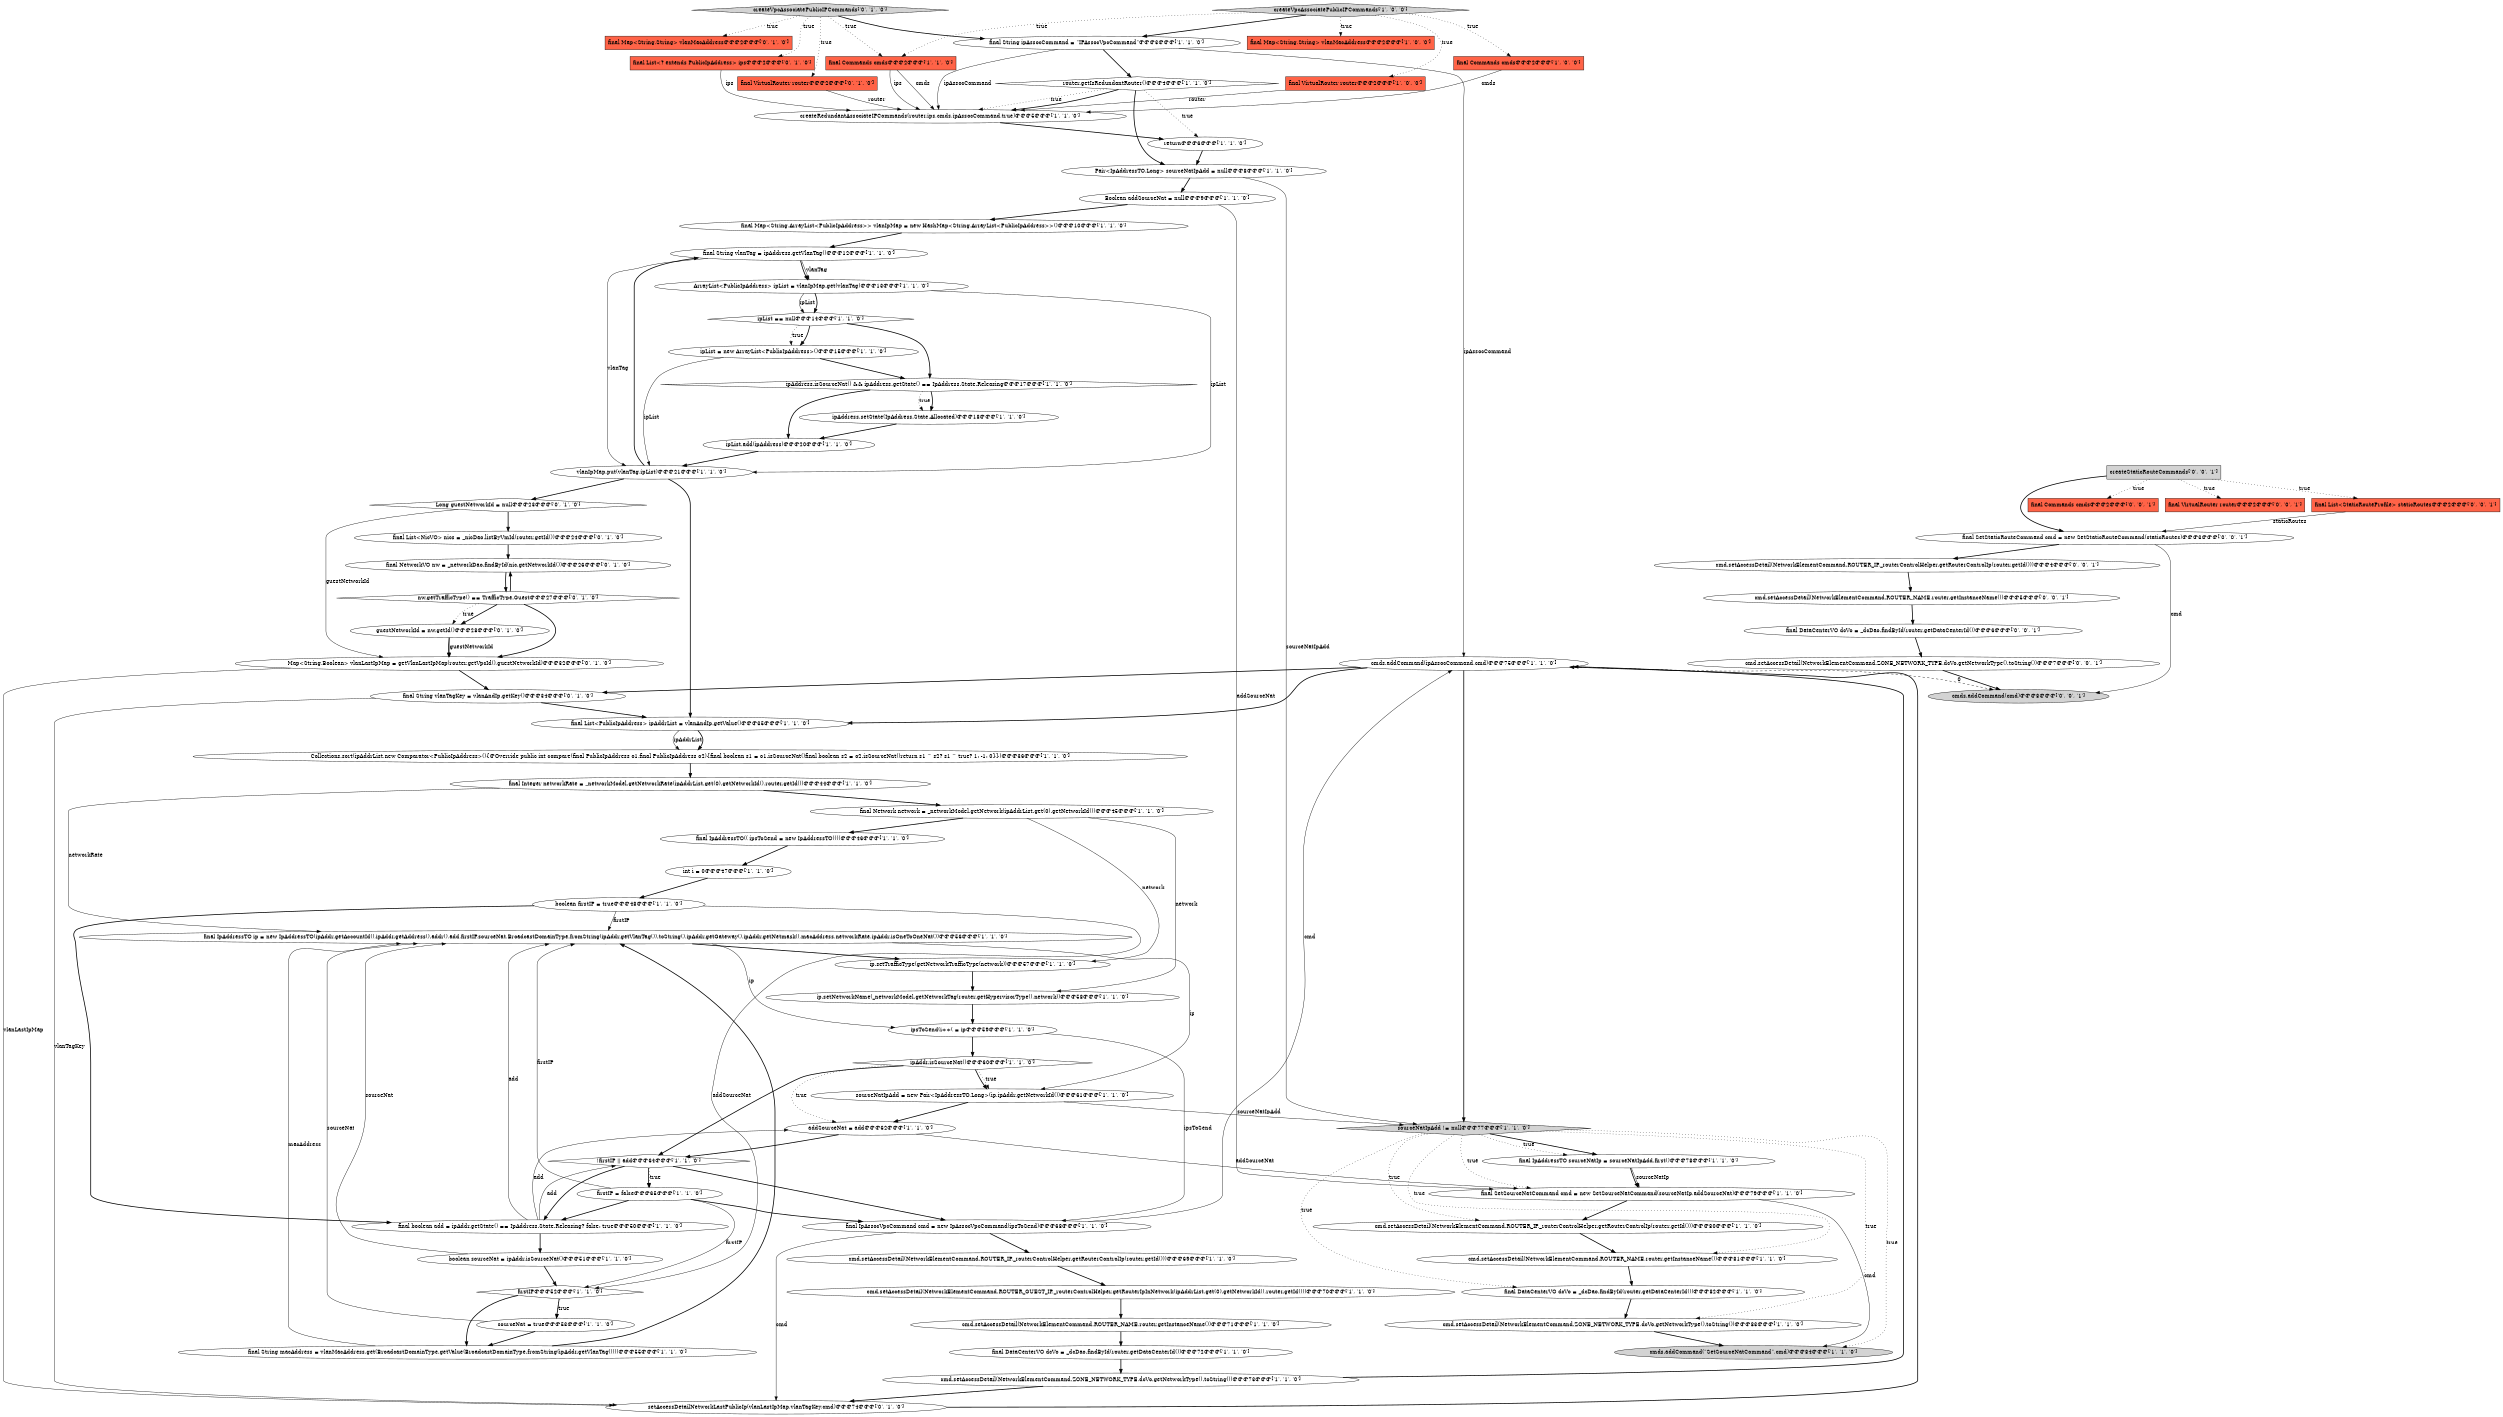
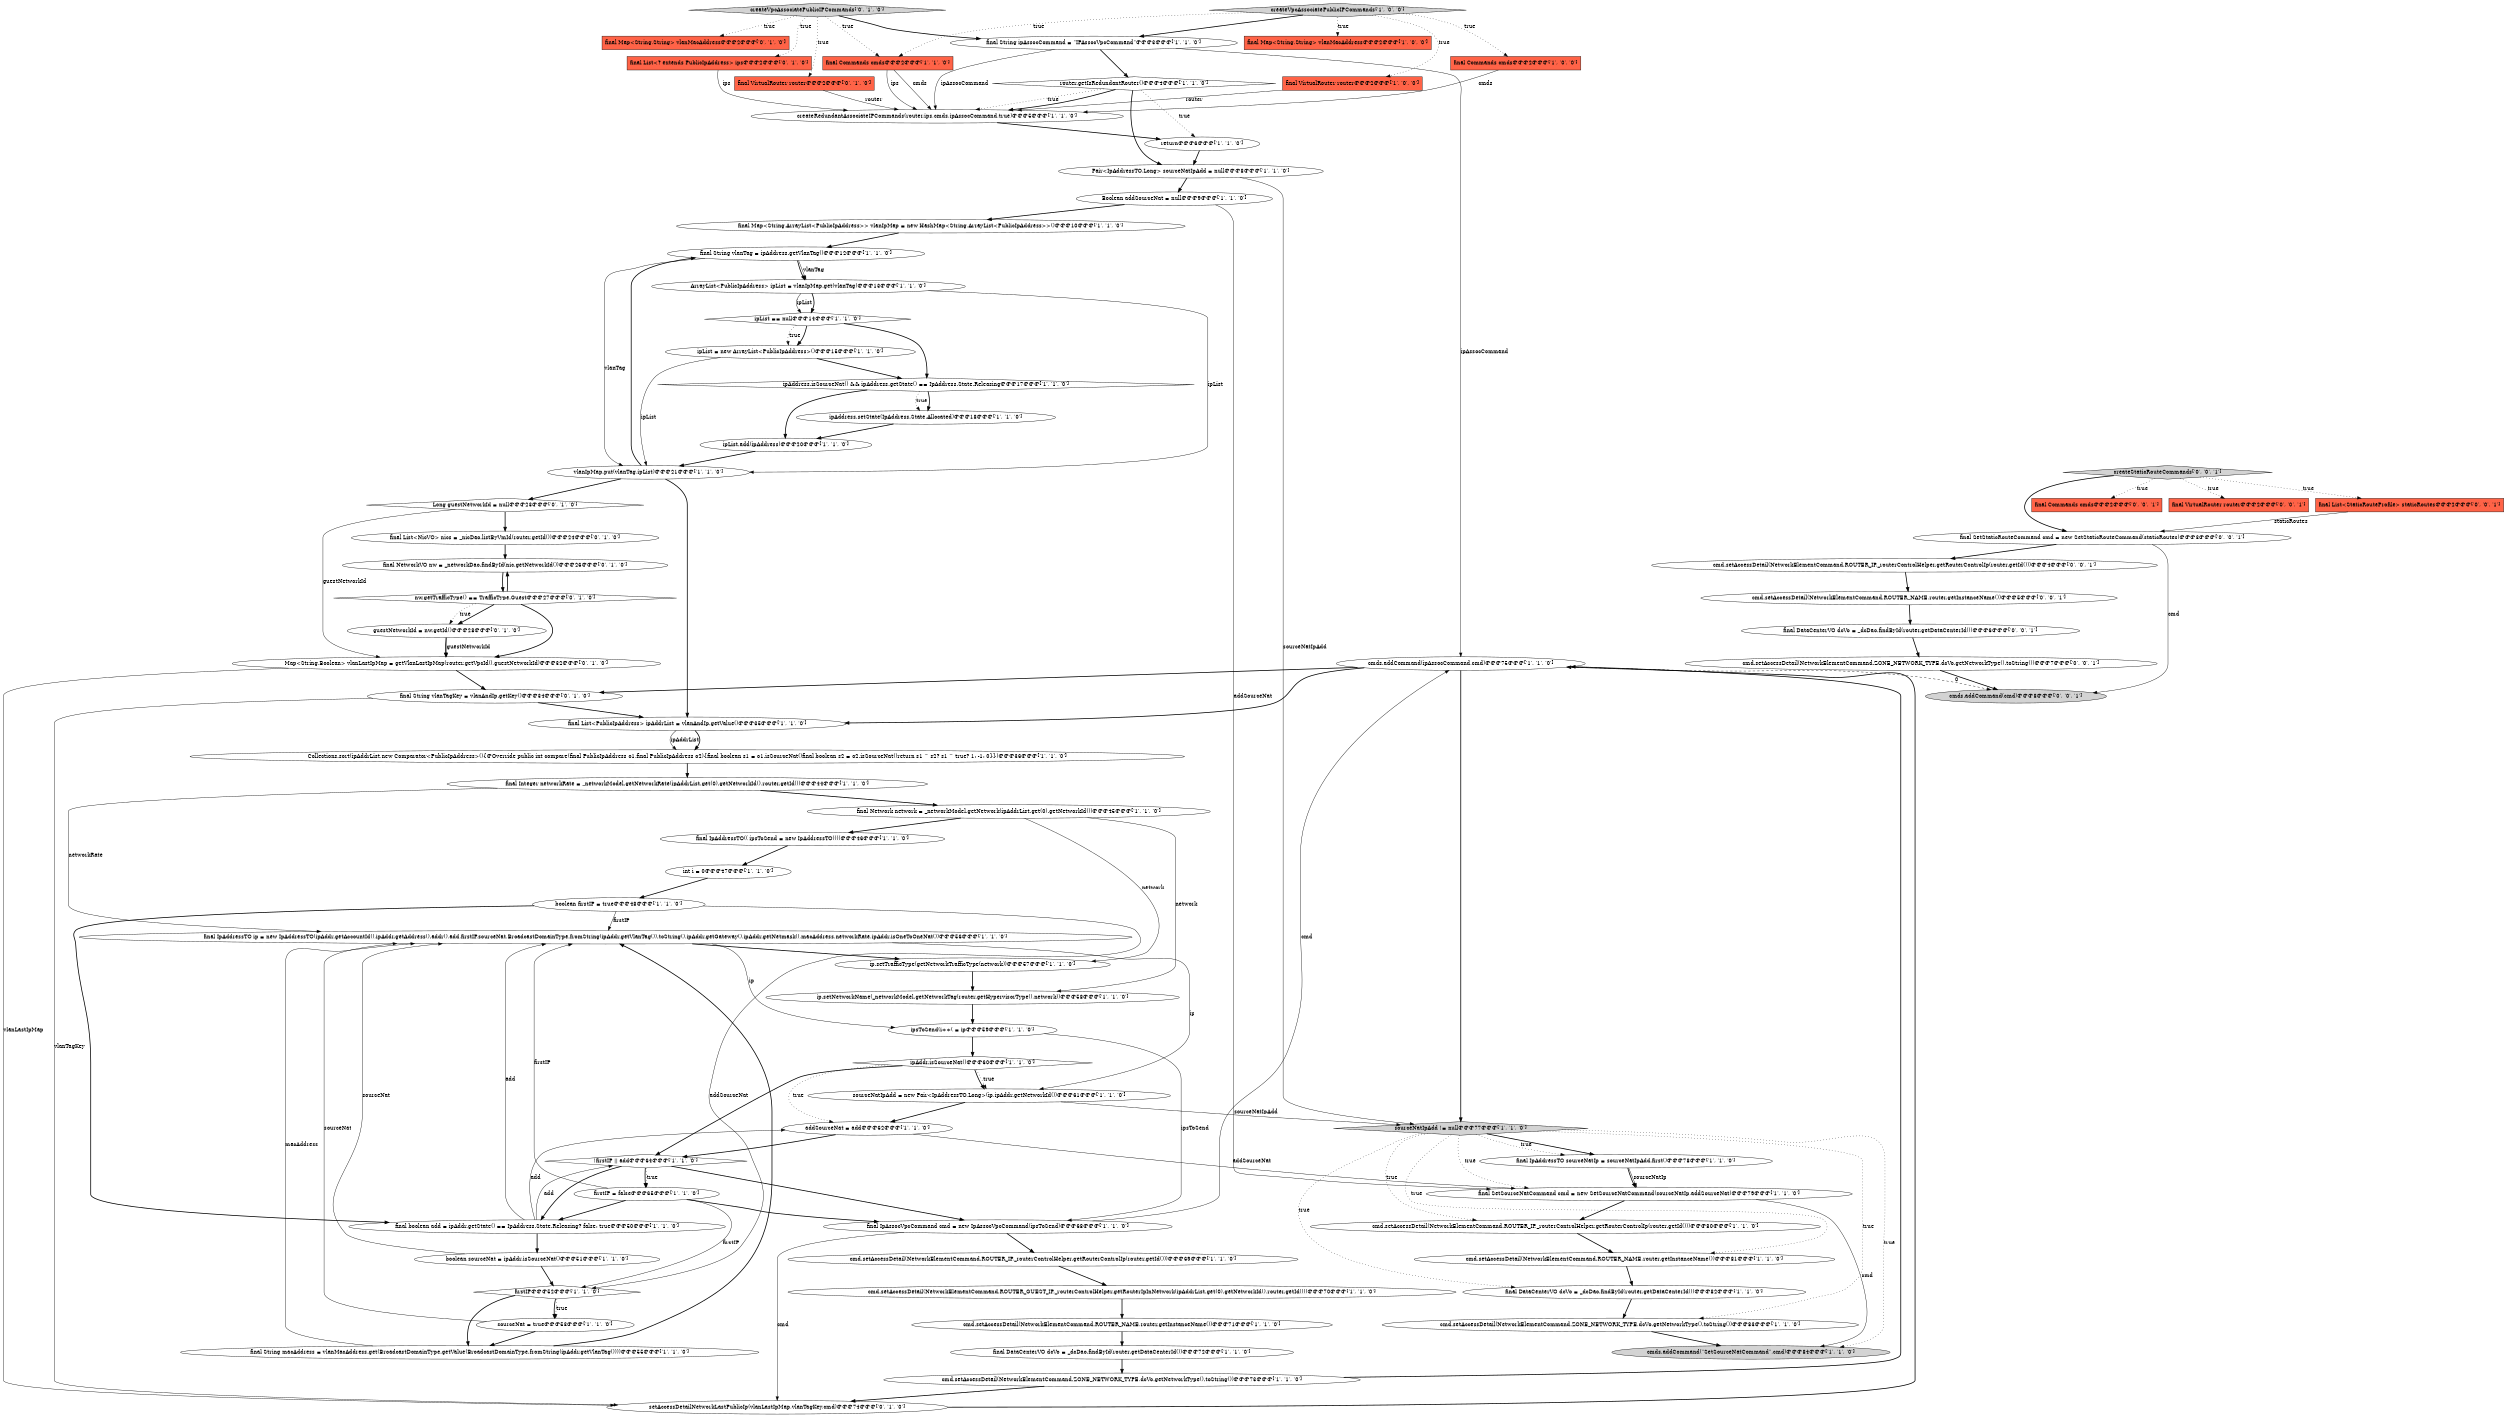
(2164, 472) -> (2168, 472)
